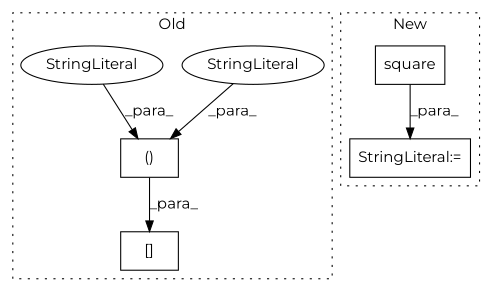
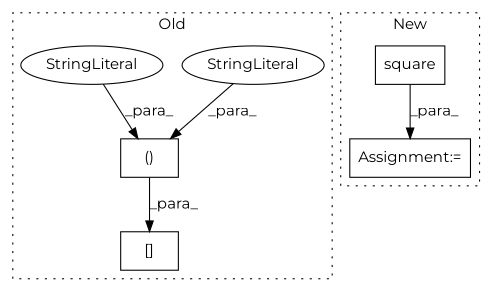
(410, 158) -> (410, 158)
